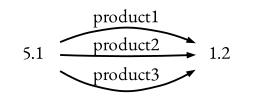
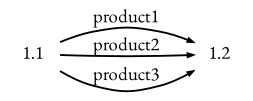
(34, 54) -> (34, 54)
